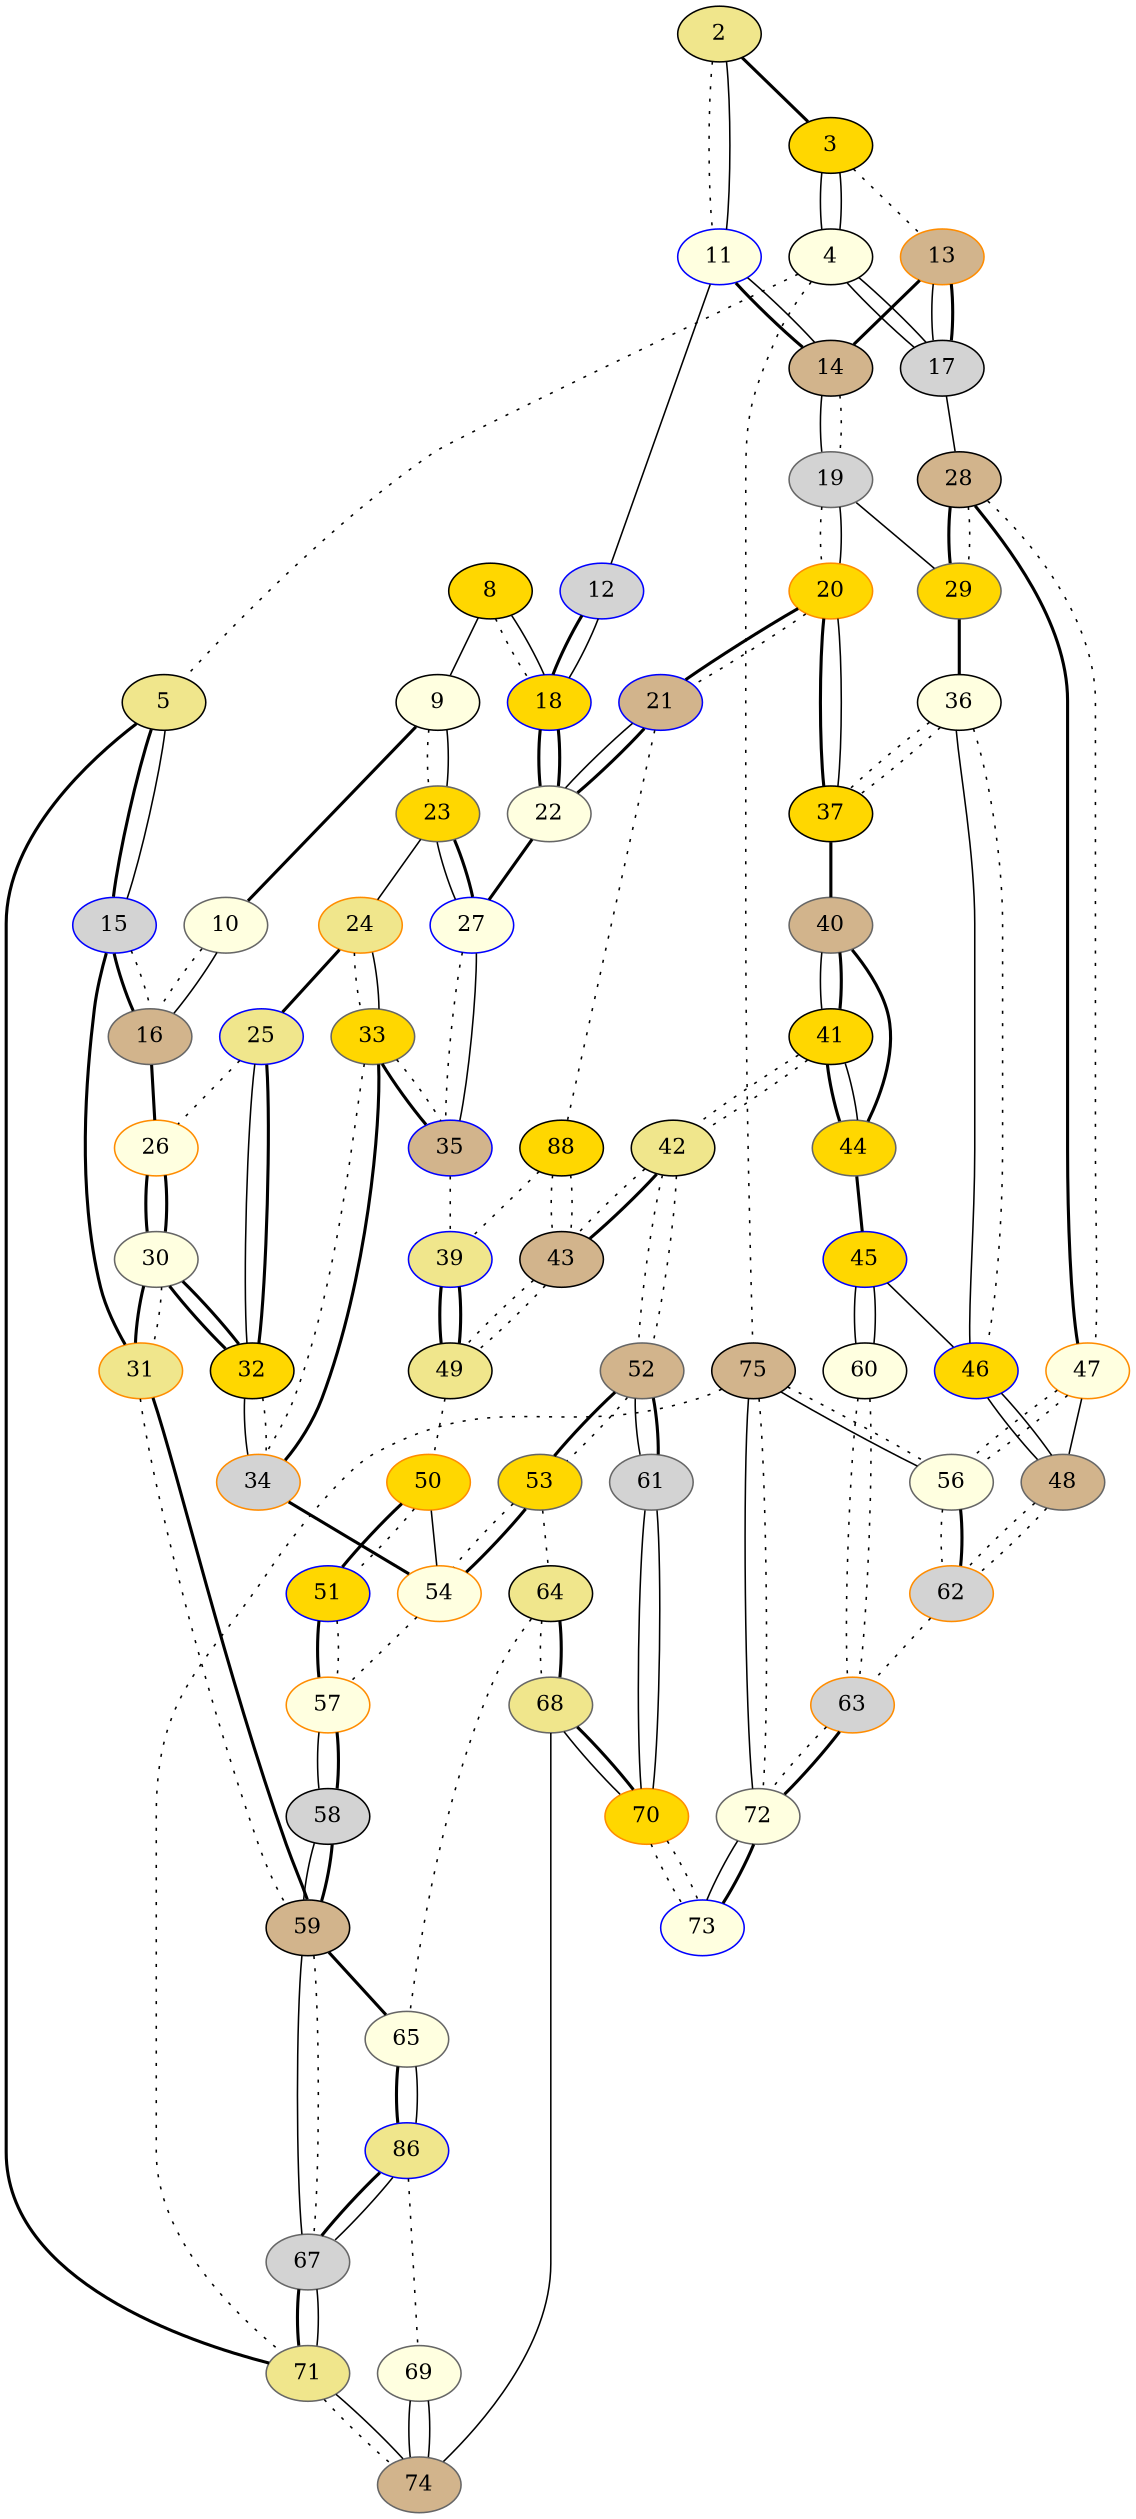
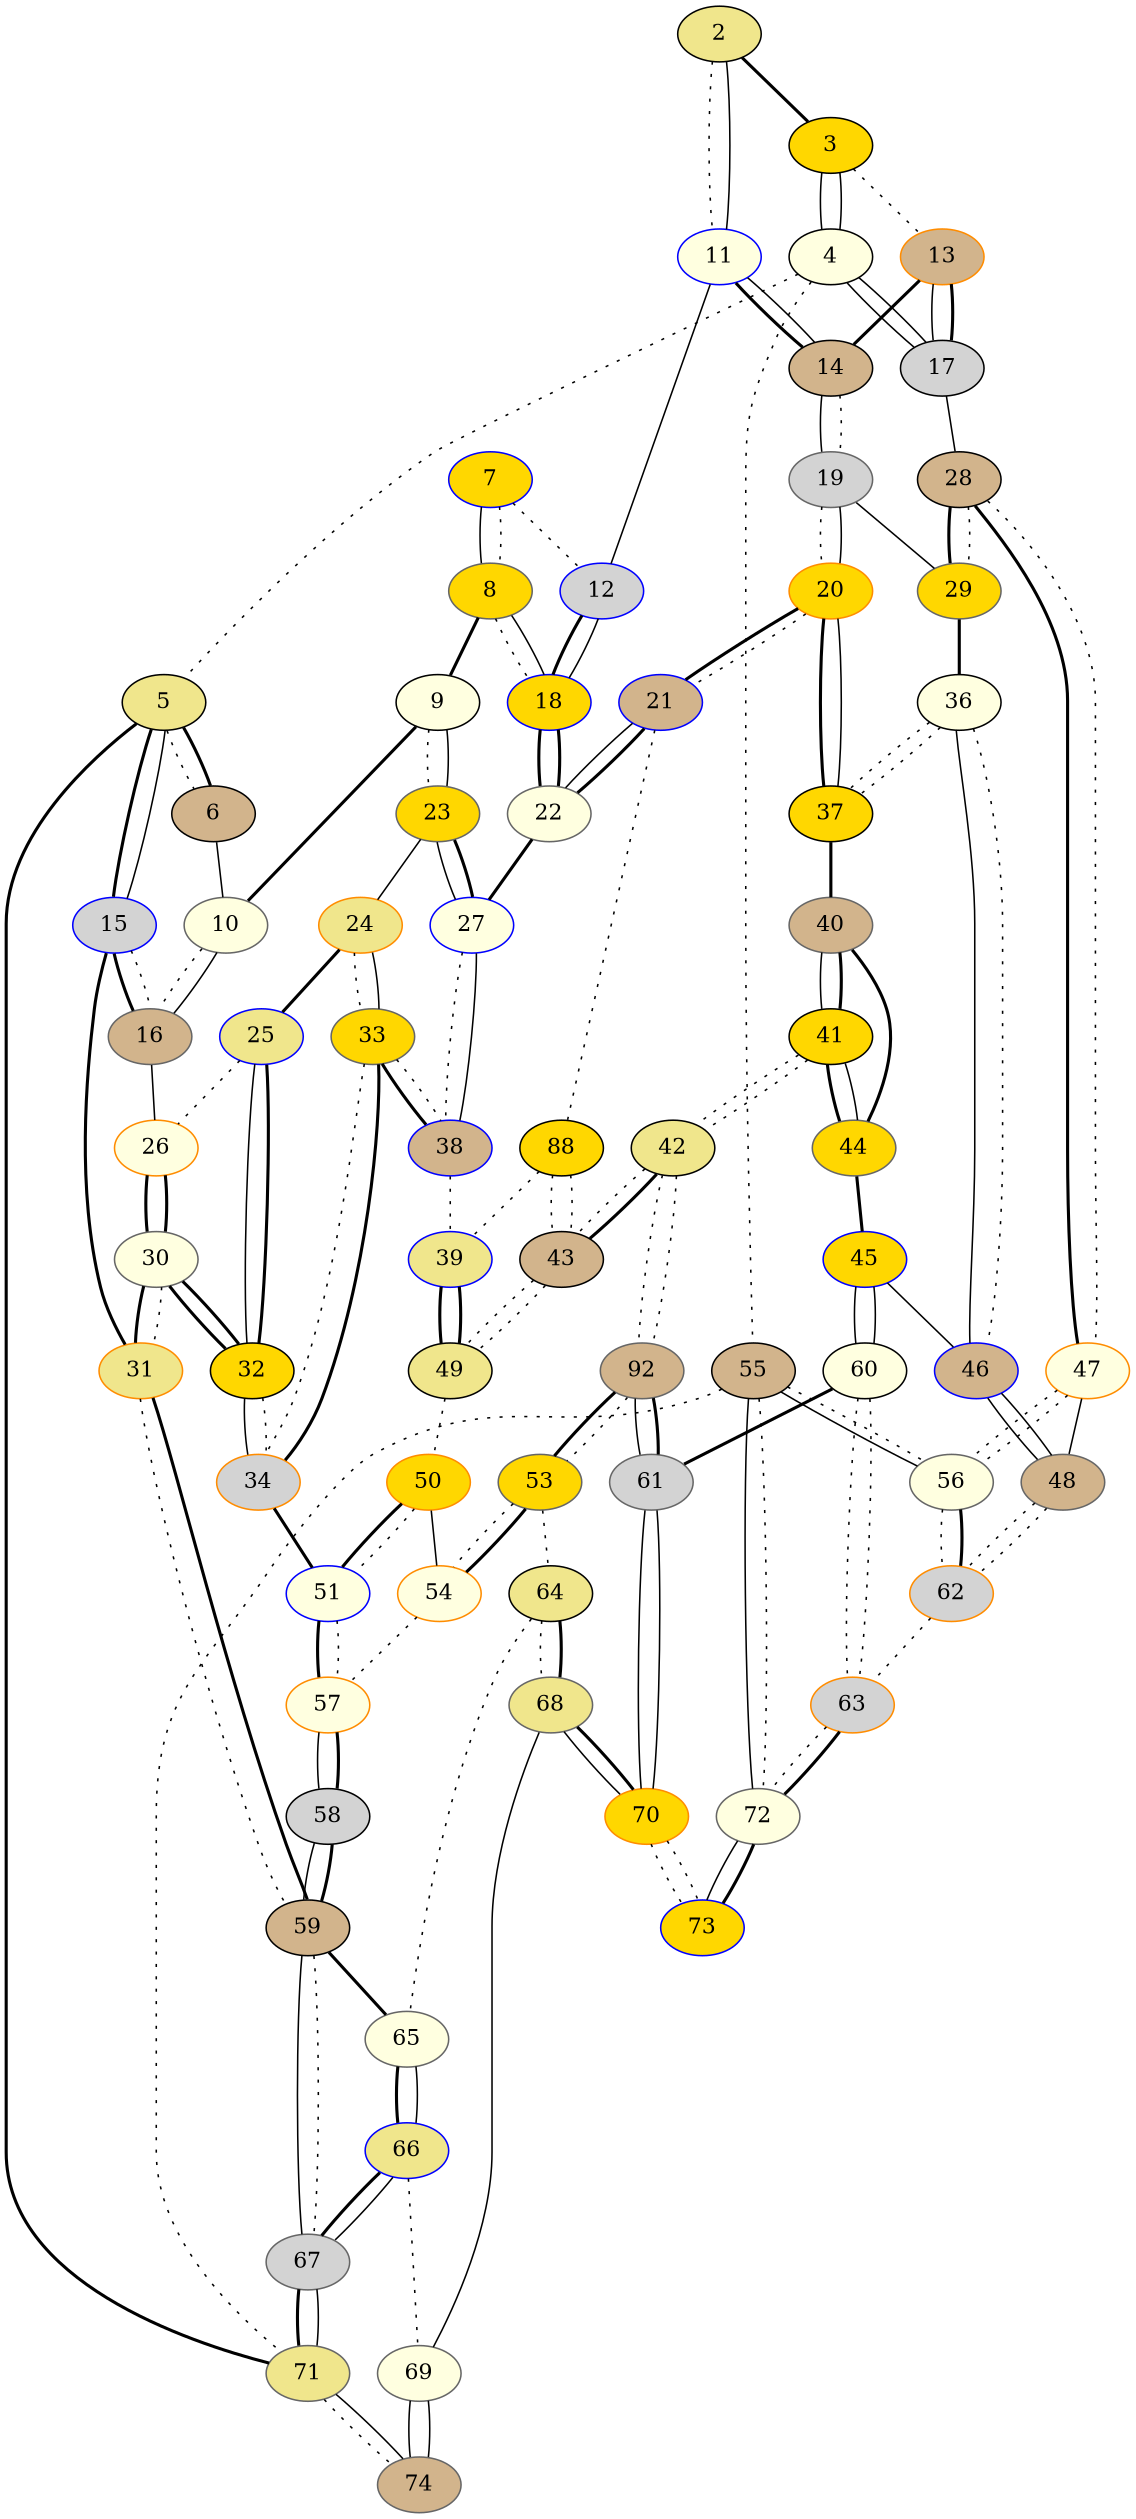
none -> (490, 480)
(490, 591) -> (490, 591)
(464, 646) -> (464, 646)
none -> (214, 814)
(153, 1092) -> (153, 1092)
(450, 1148) -> (450, 1148)
(642, 1371) -> (642, 1371)
(753, 1371) -> (753, 1371)
(976, 1371) -> (976, 1371)
none -> (773, 1419)
(349, 1538) -> (288, 1529)
(328, 1594) -> (328, 1594)
(702, 1928) -> (702, 1928)
(551, 2114) -> (492, 2042)
(407, 2151) -> (407, 2151)
